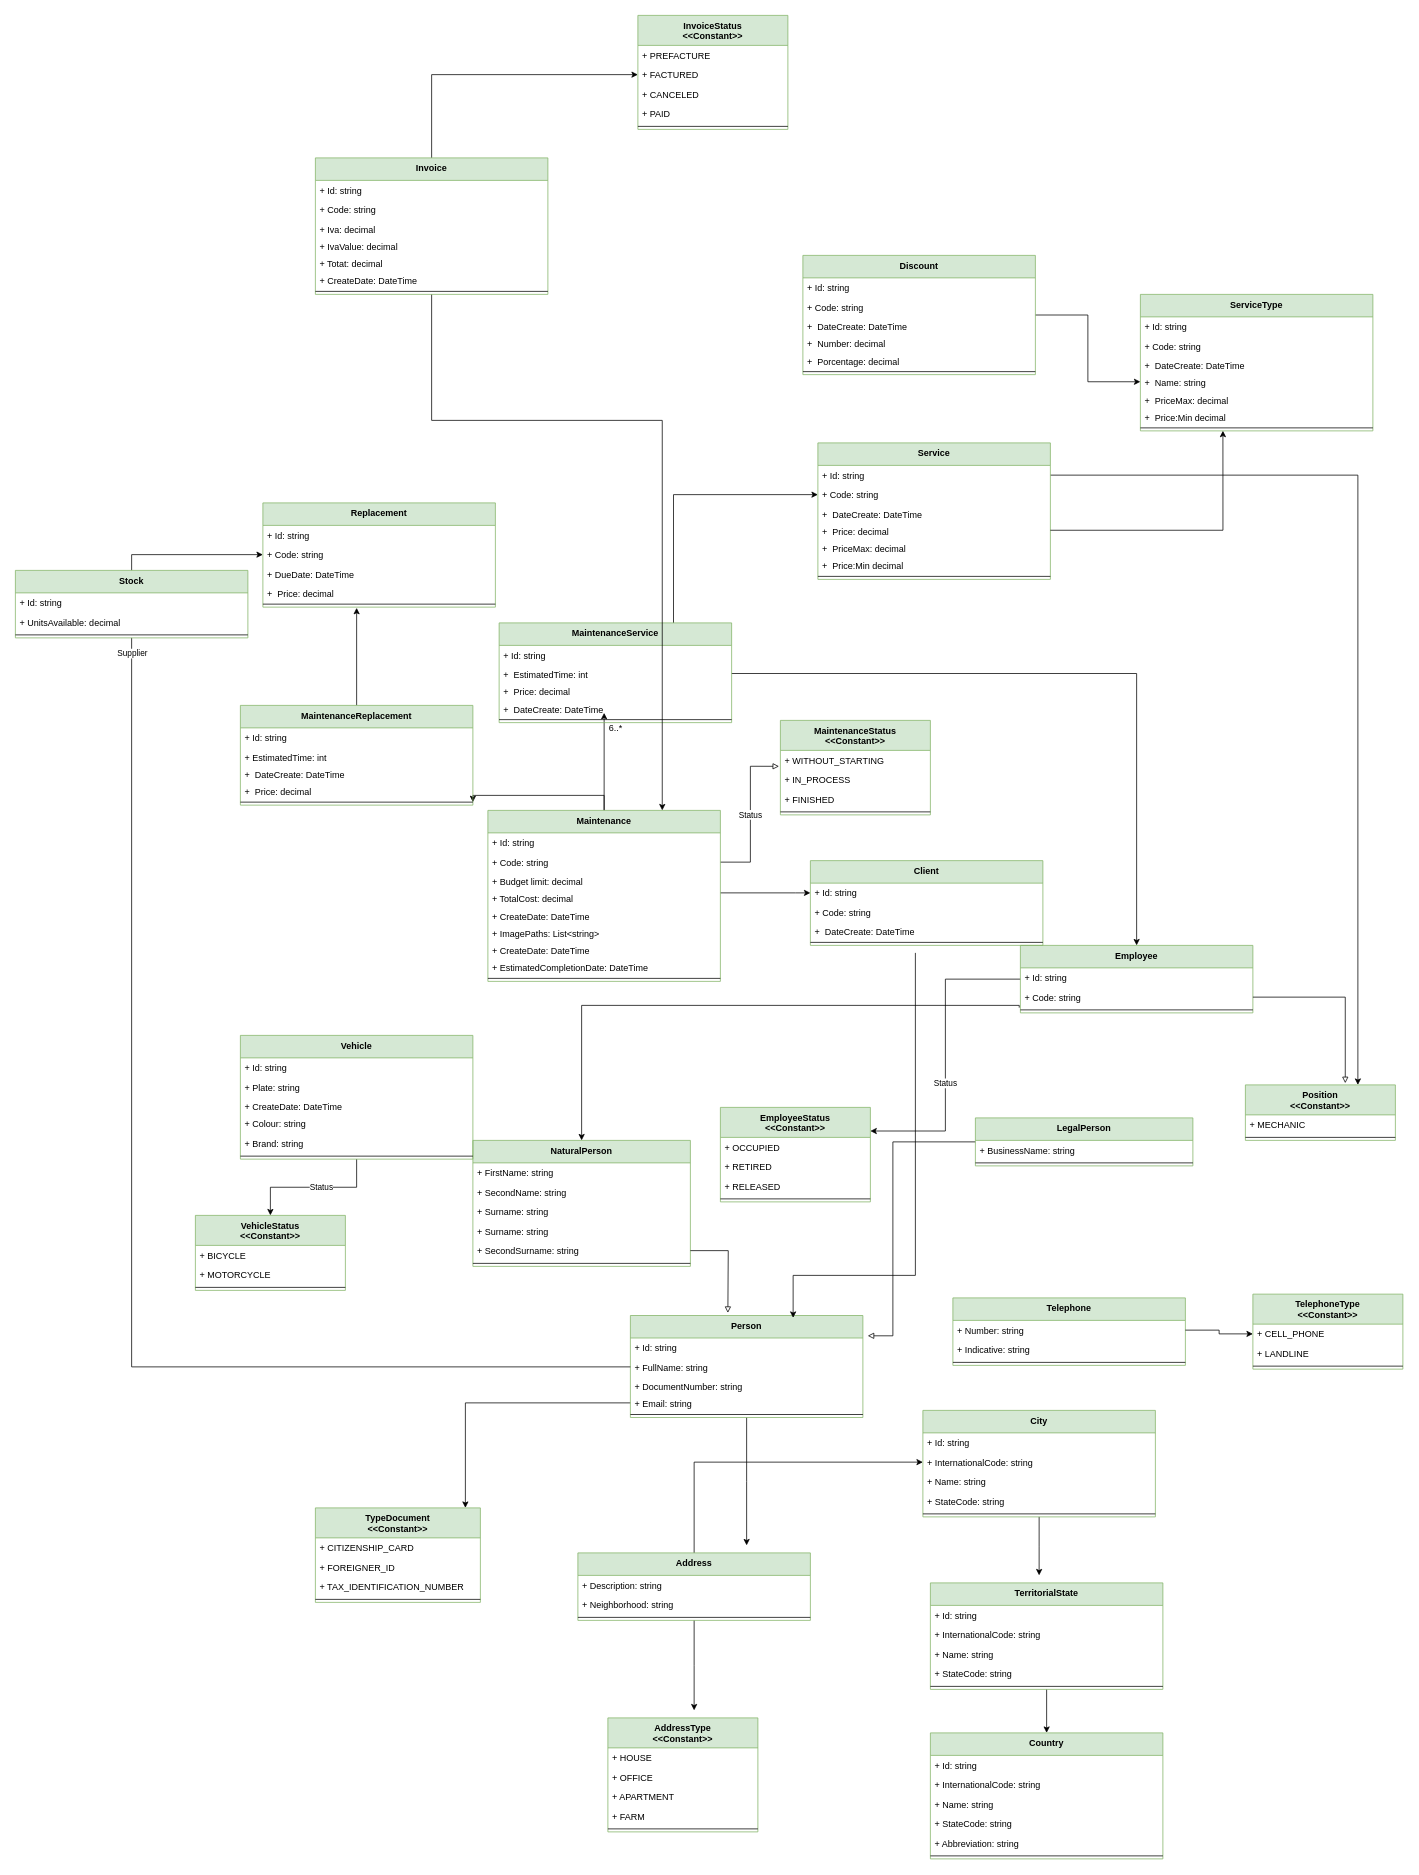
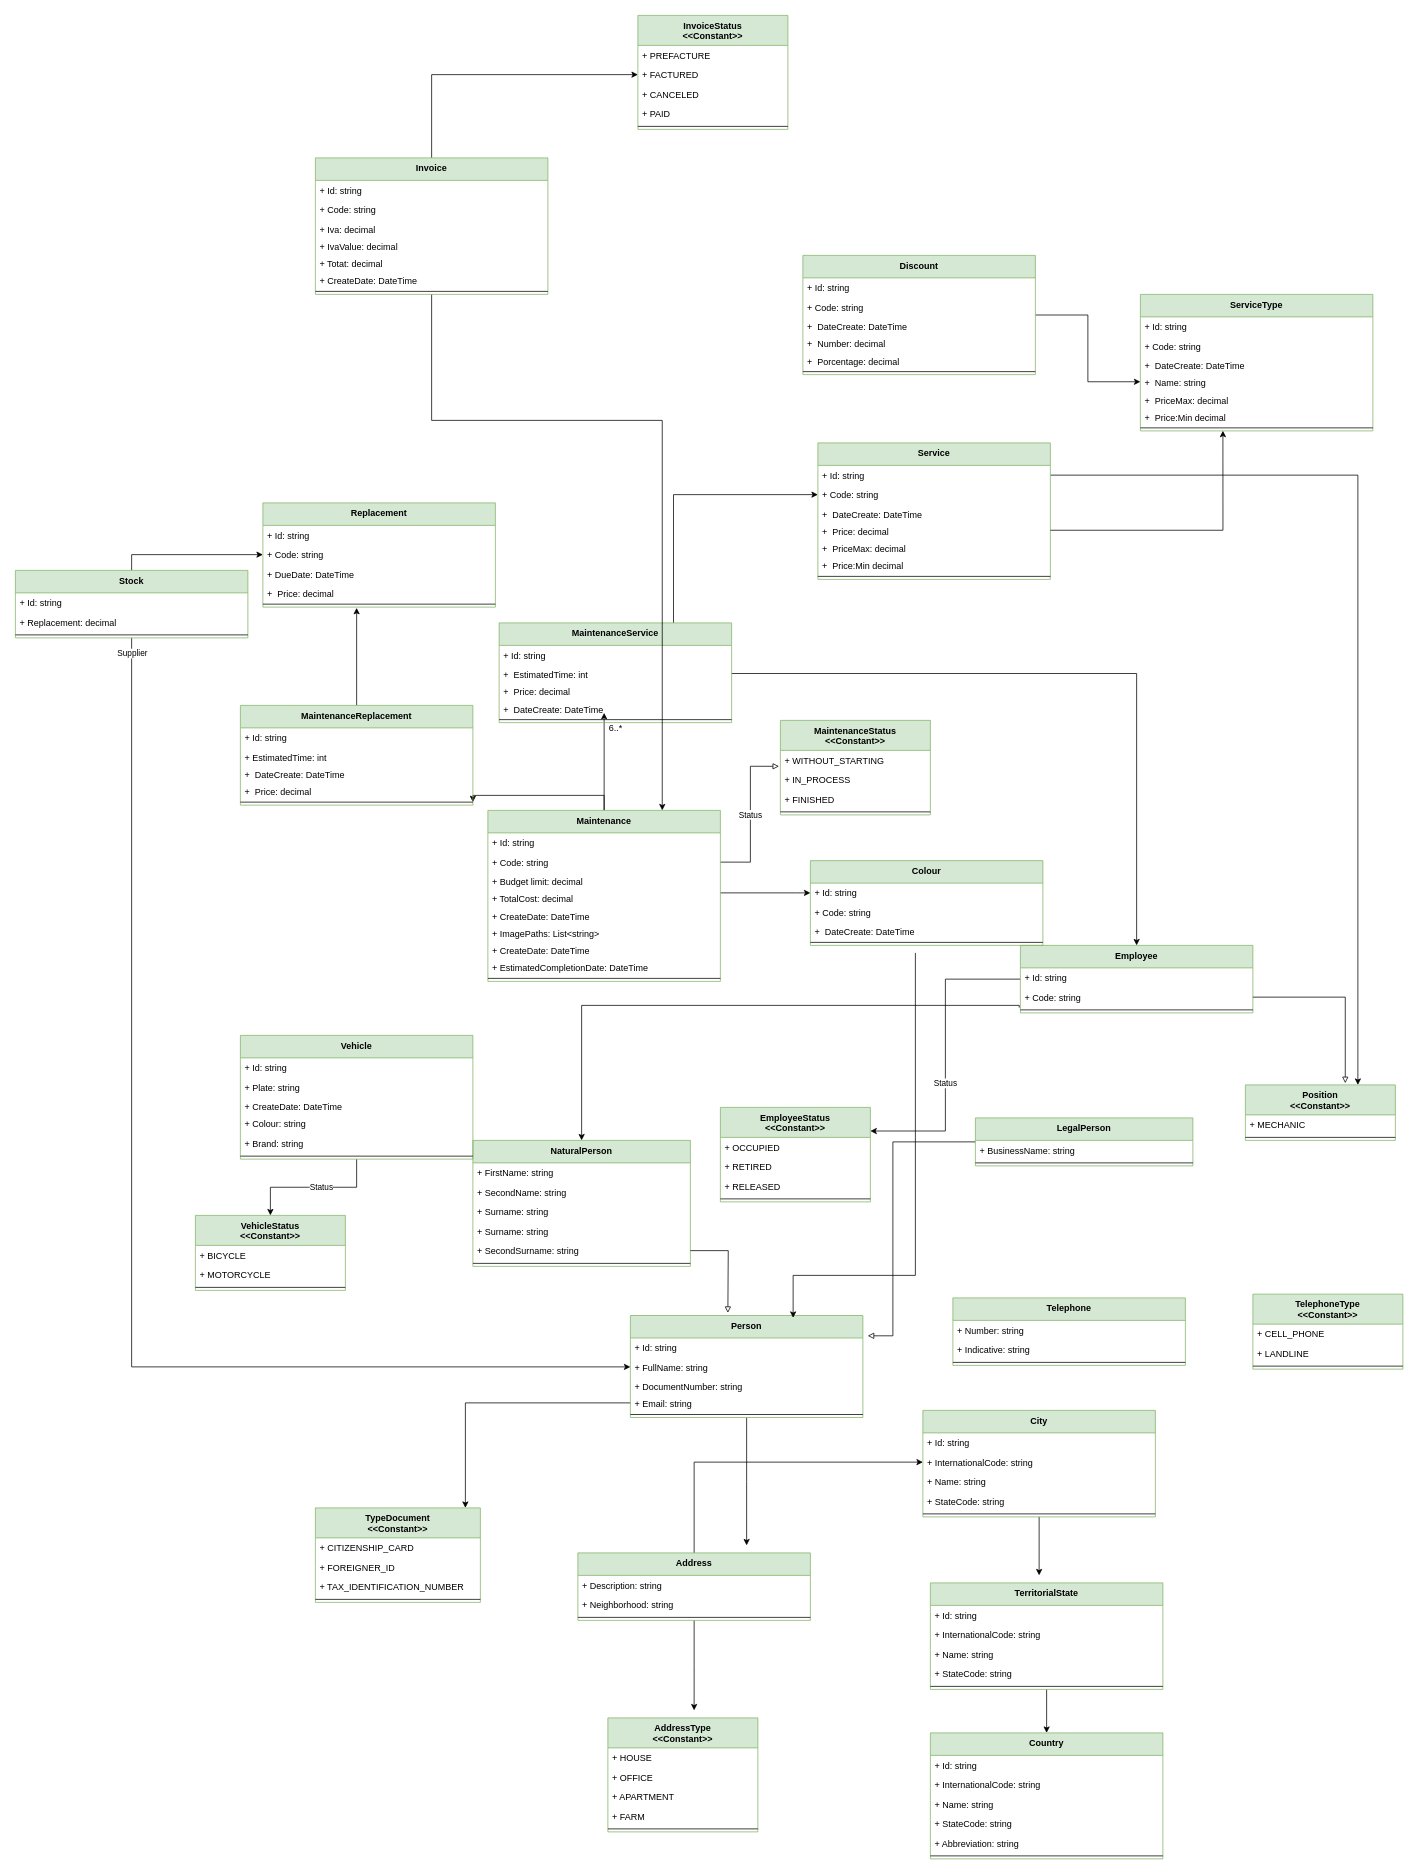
(73, 623) -> (69, 623)
(926, 871) -> (926, 871)
(1219, 1331) -> none
(625, 1367) -> (624, 1367)
